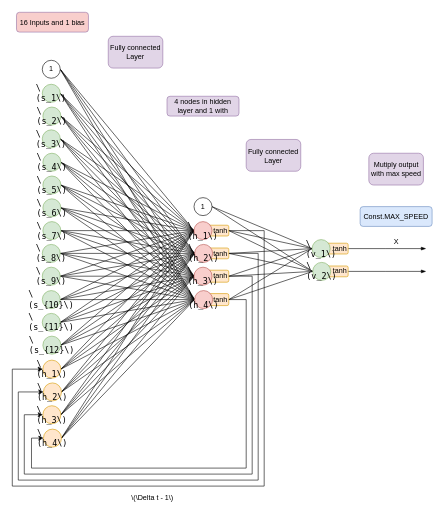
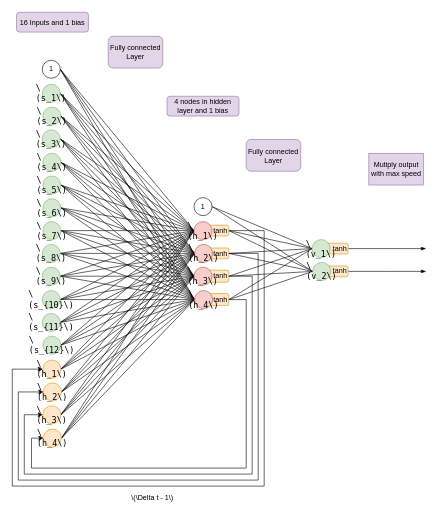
(53, 22) -> (53, 22)
(203, 107) -> (203, 107)
(396, 169) -> (396, 169)
(396, 217) -> none
(396, 242) -> none
